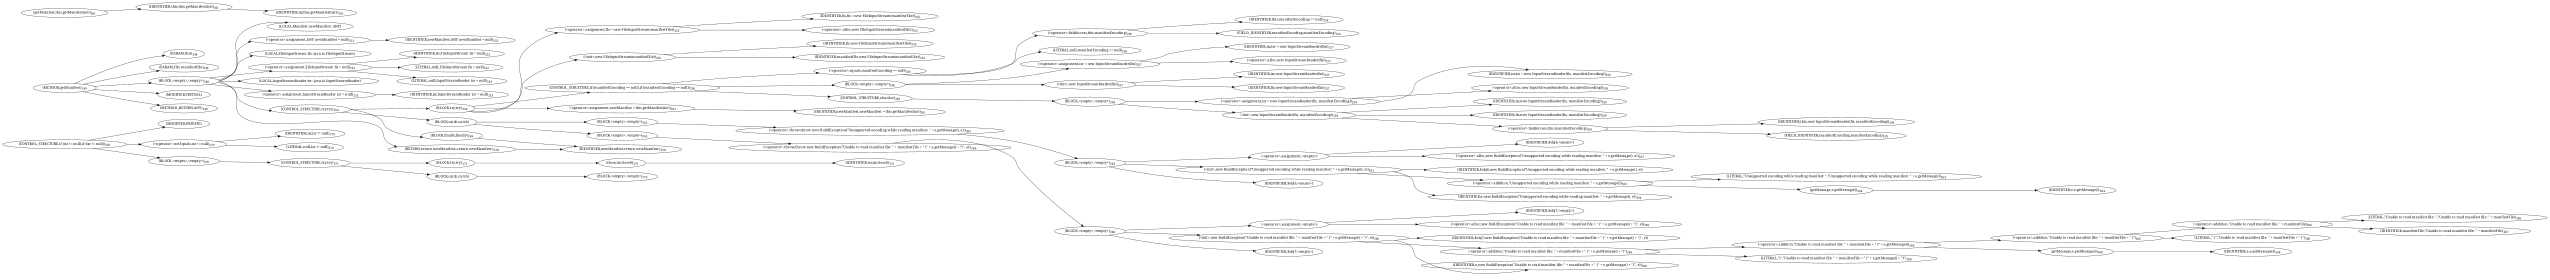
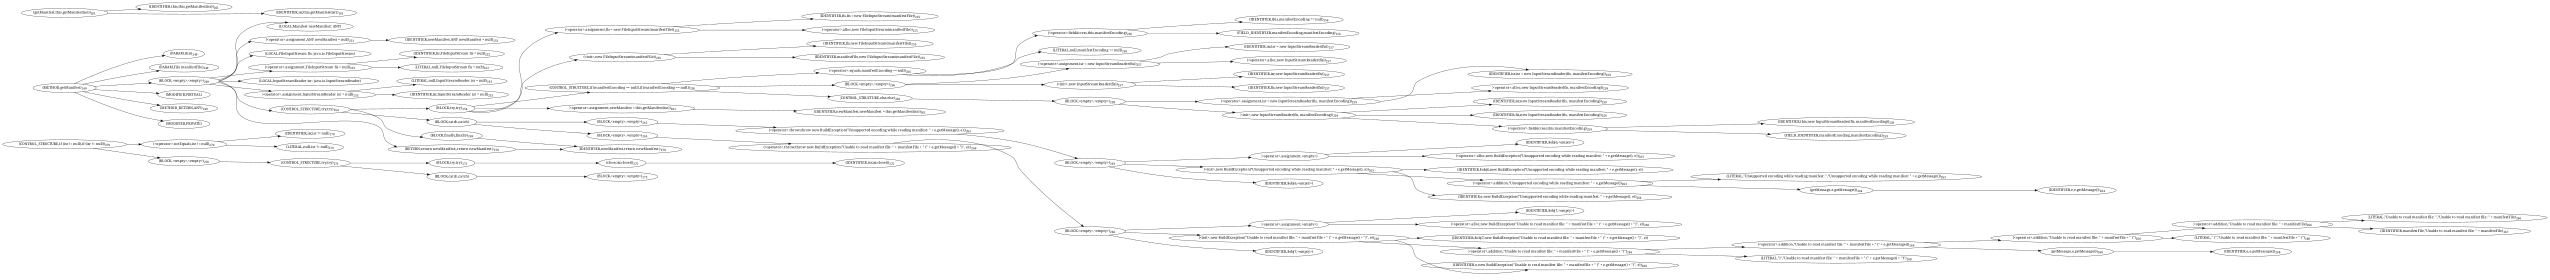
(246, 10) -> (184, 14)
(380, 74) -> (381, 88)
(126, 134) -> (117, 109)
